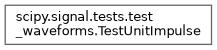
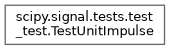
(108, 25) -> (85, 25)
